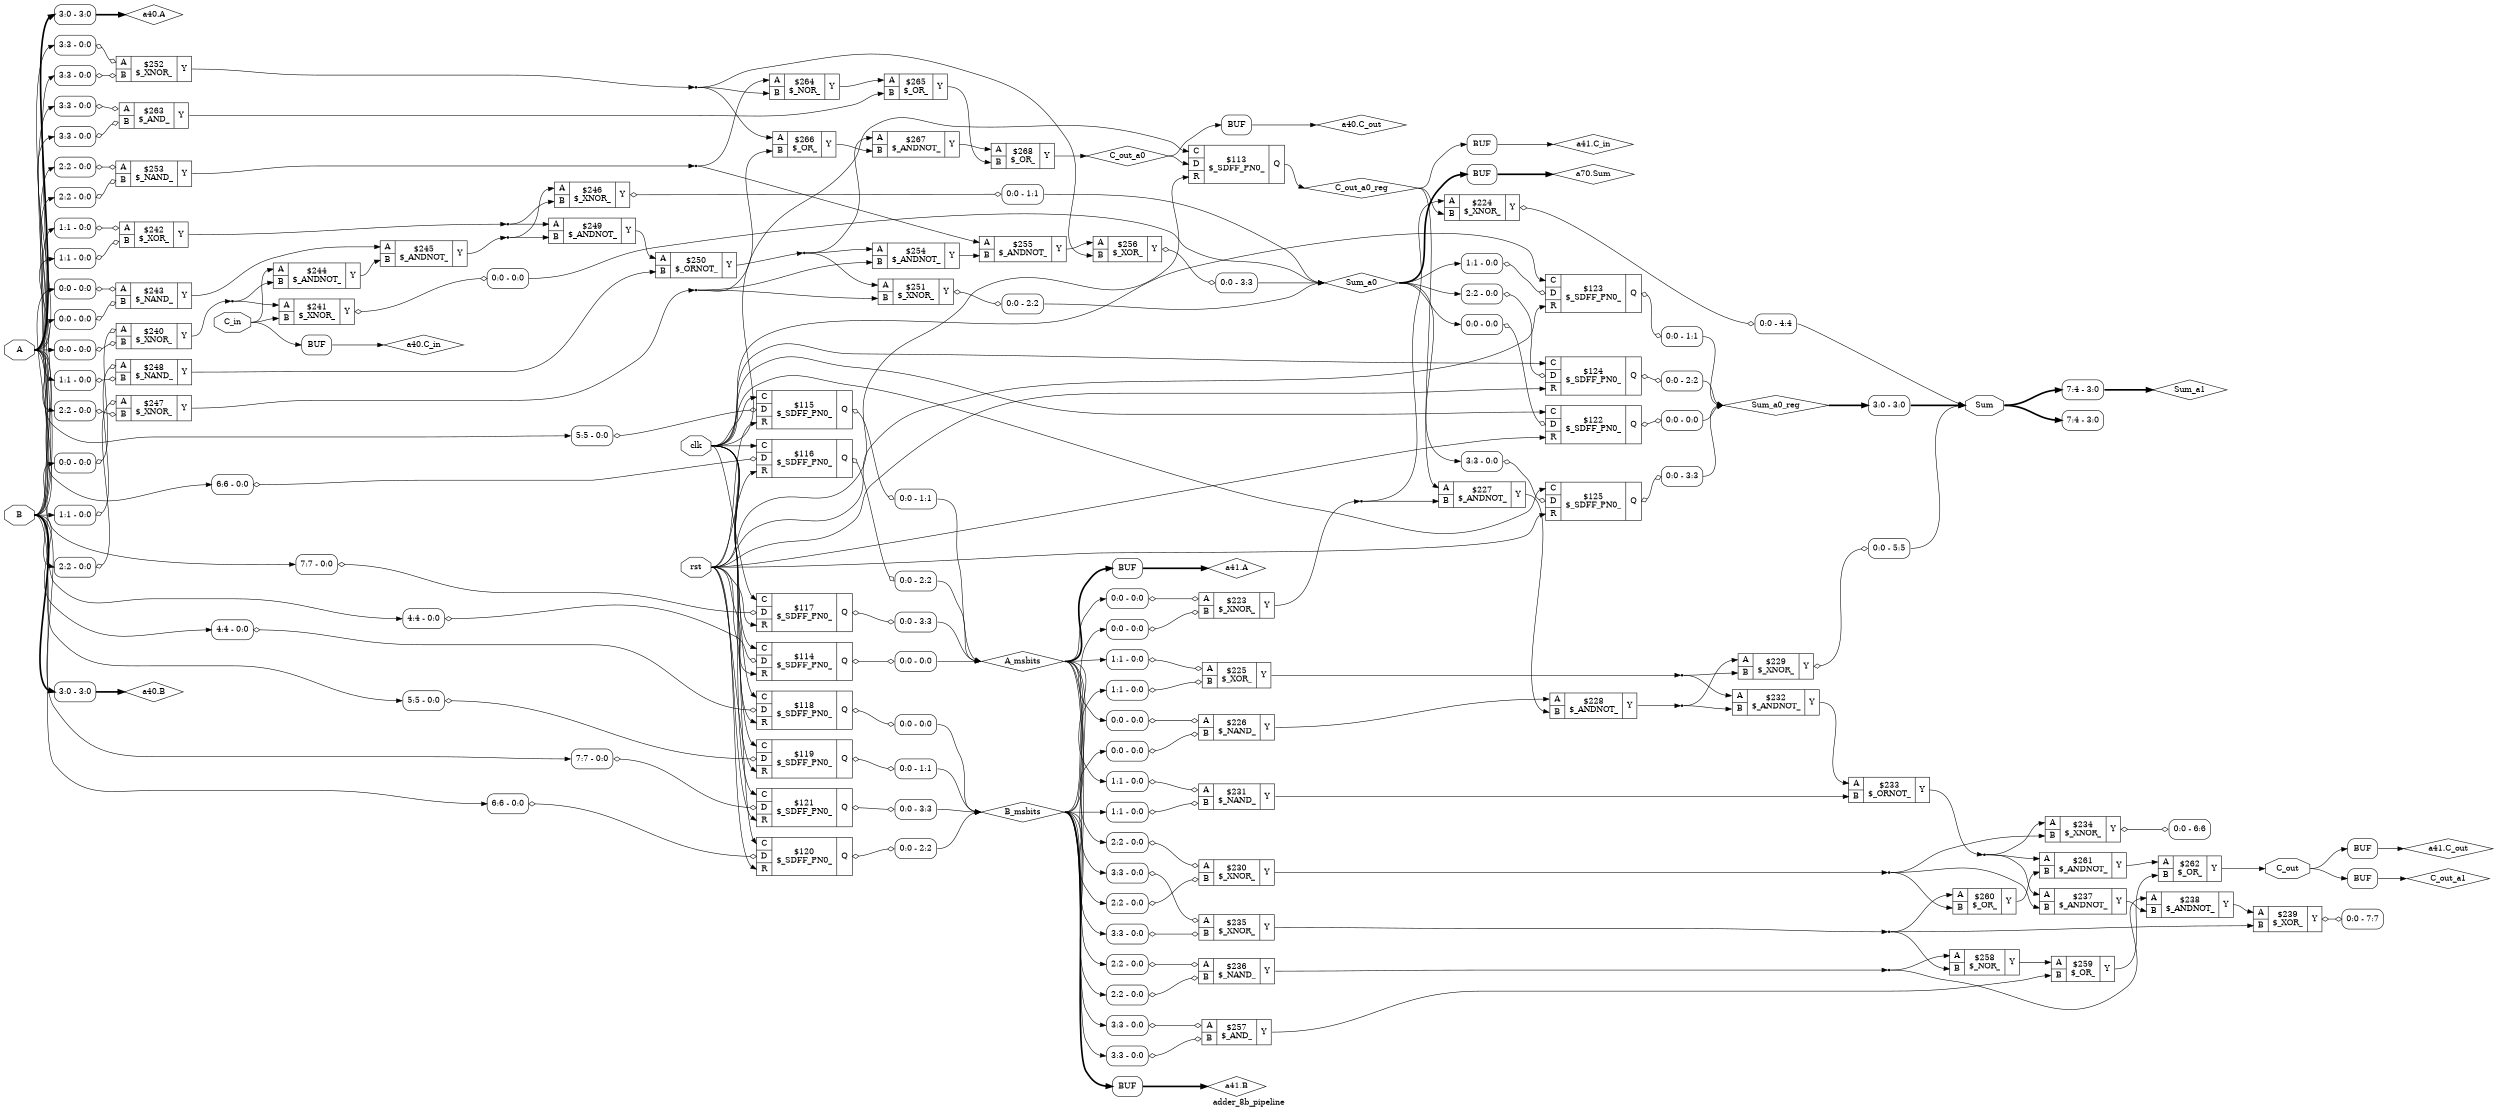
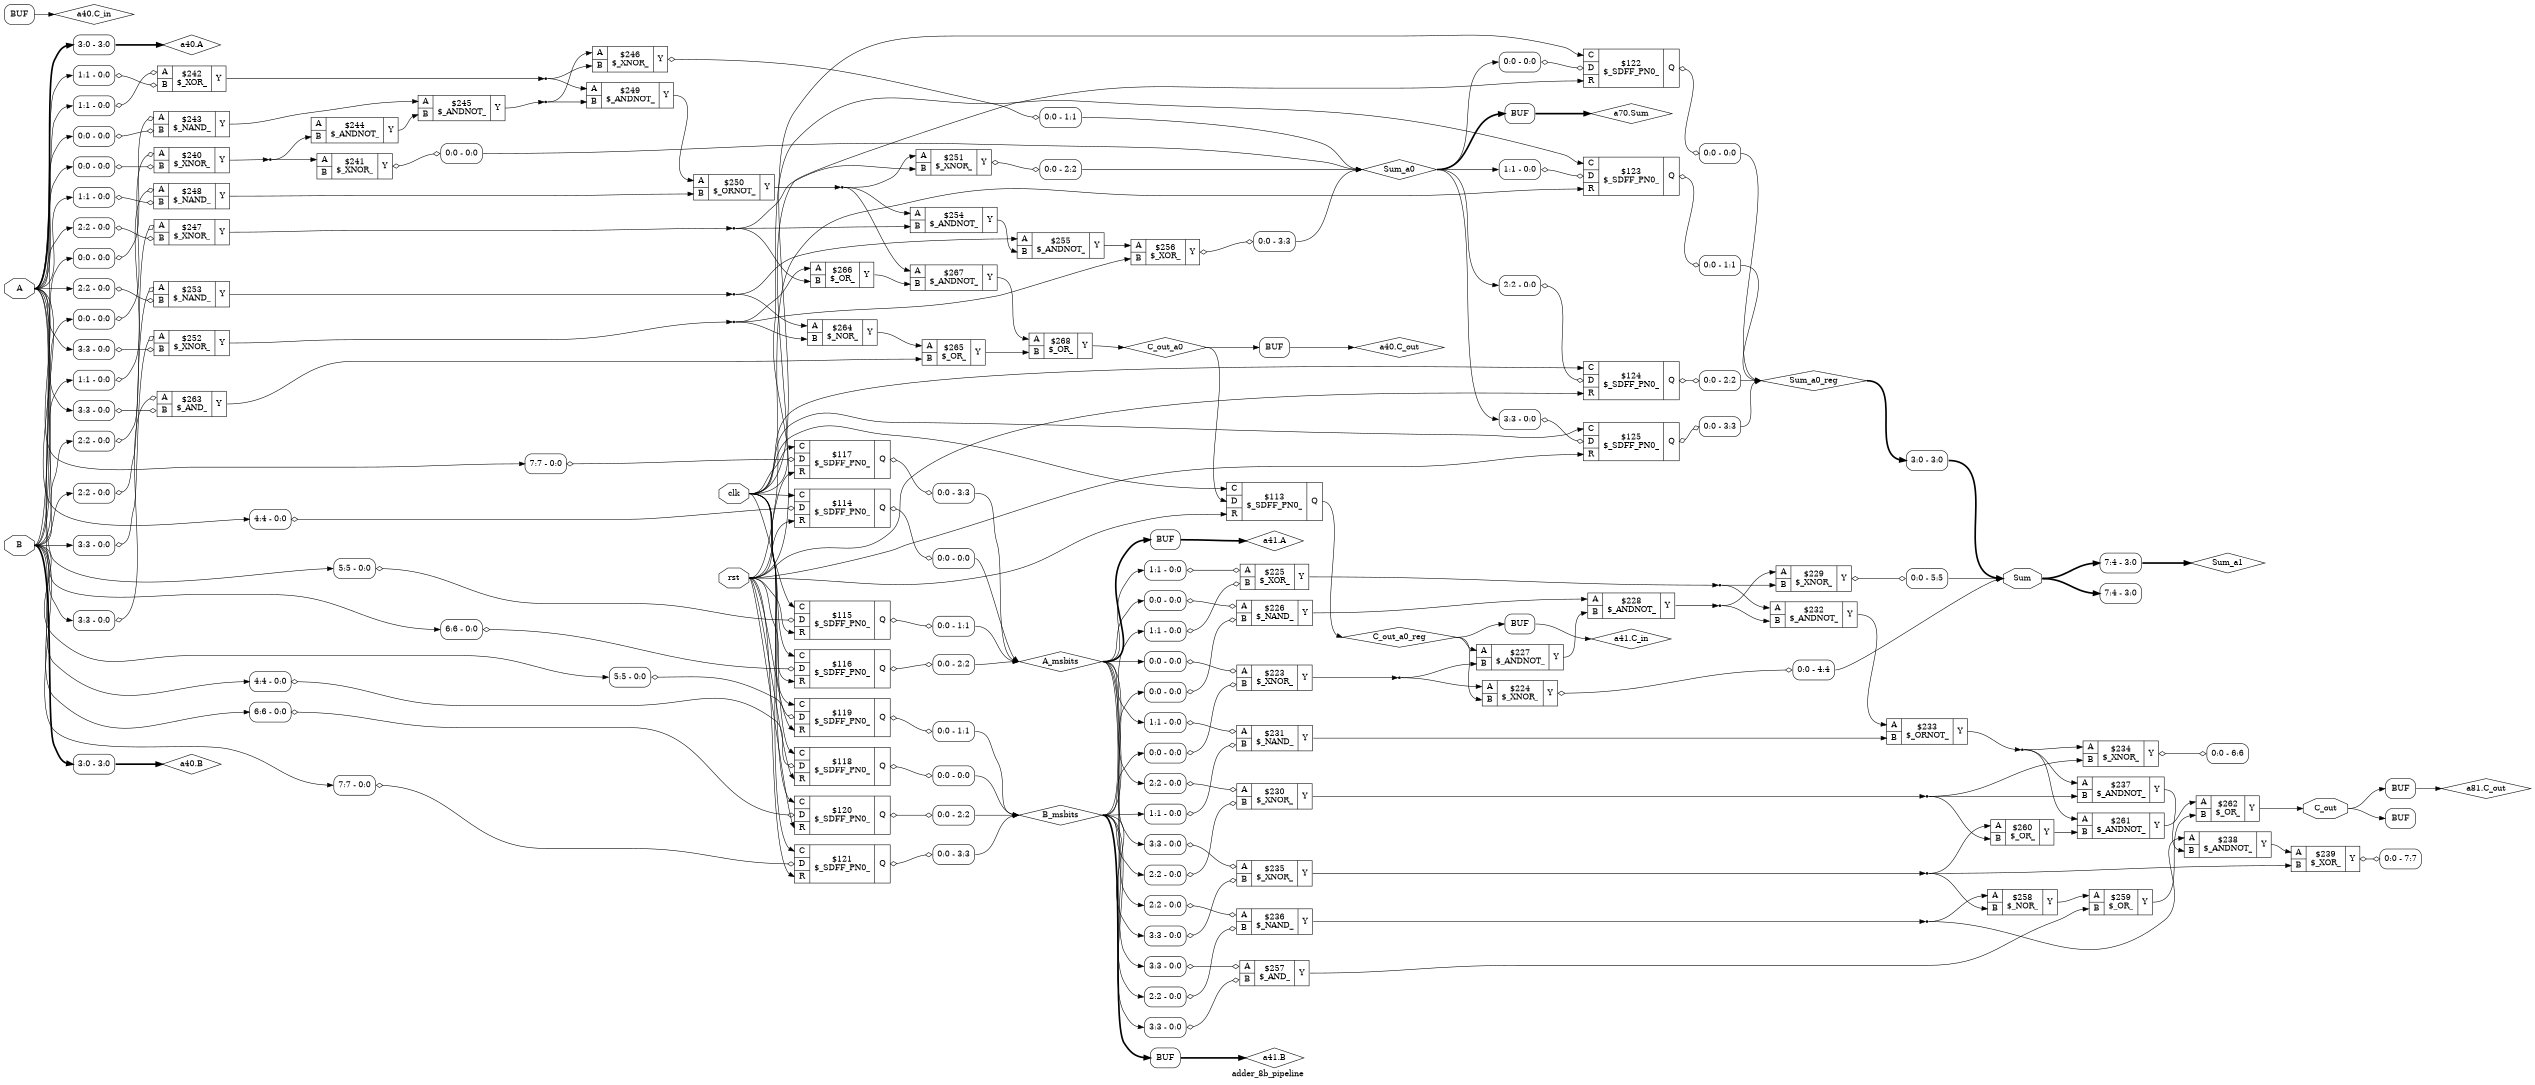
(232, 322) -> none
(2448, 849) -> (2486, 789)
(2448, 879) -> none
